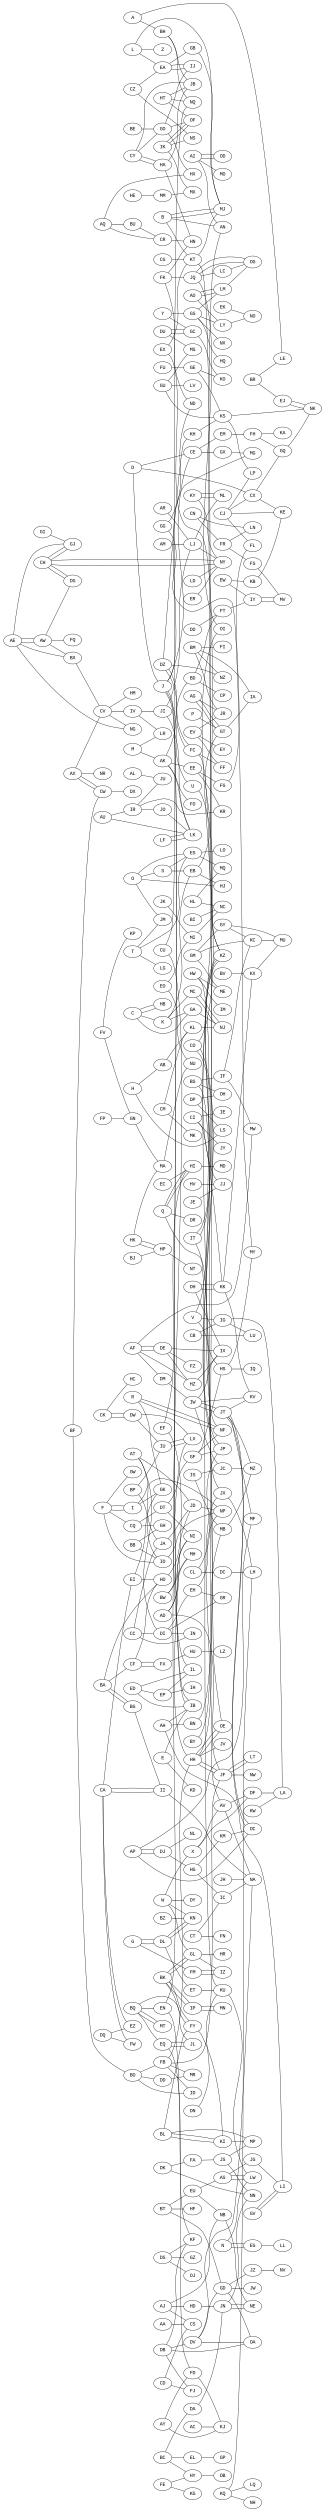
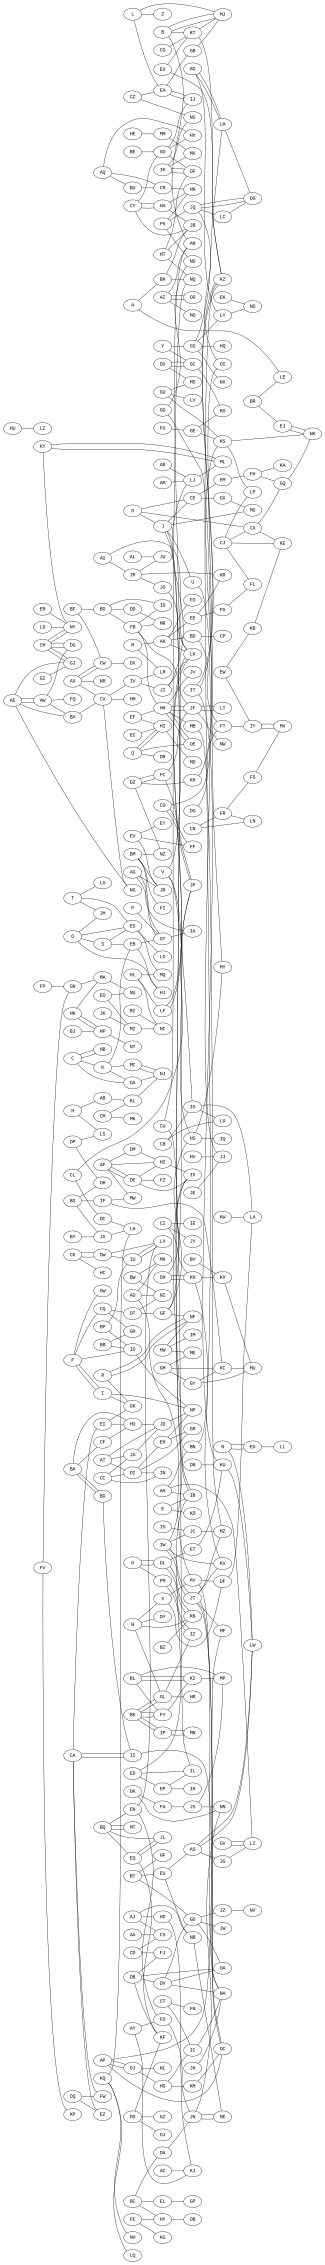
(208, 553) -> none
none -> (148, 994)
(178, 1391) -> (148, 1156)
(205, 1503) -> none
(163, 1664) -> none
